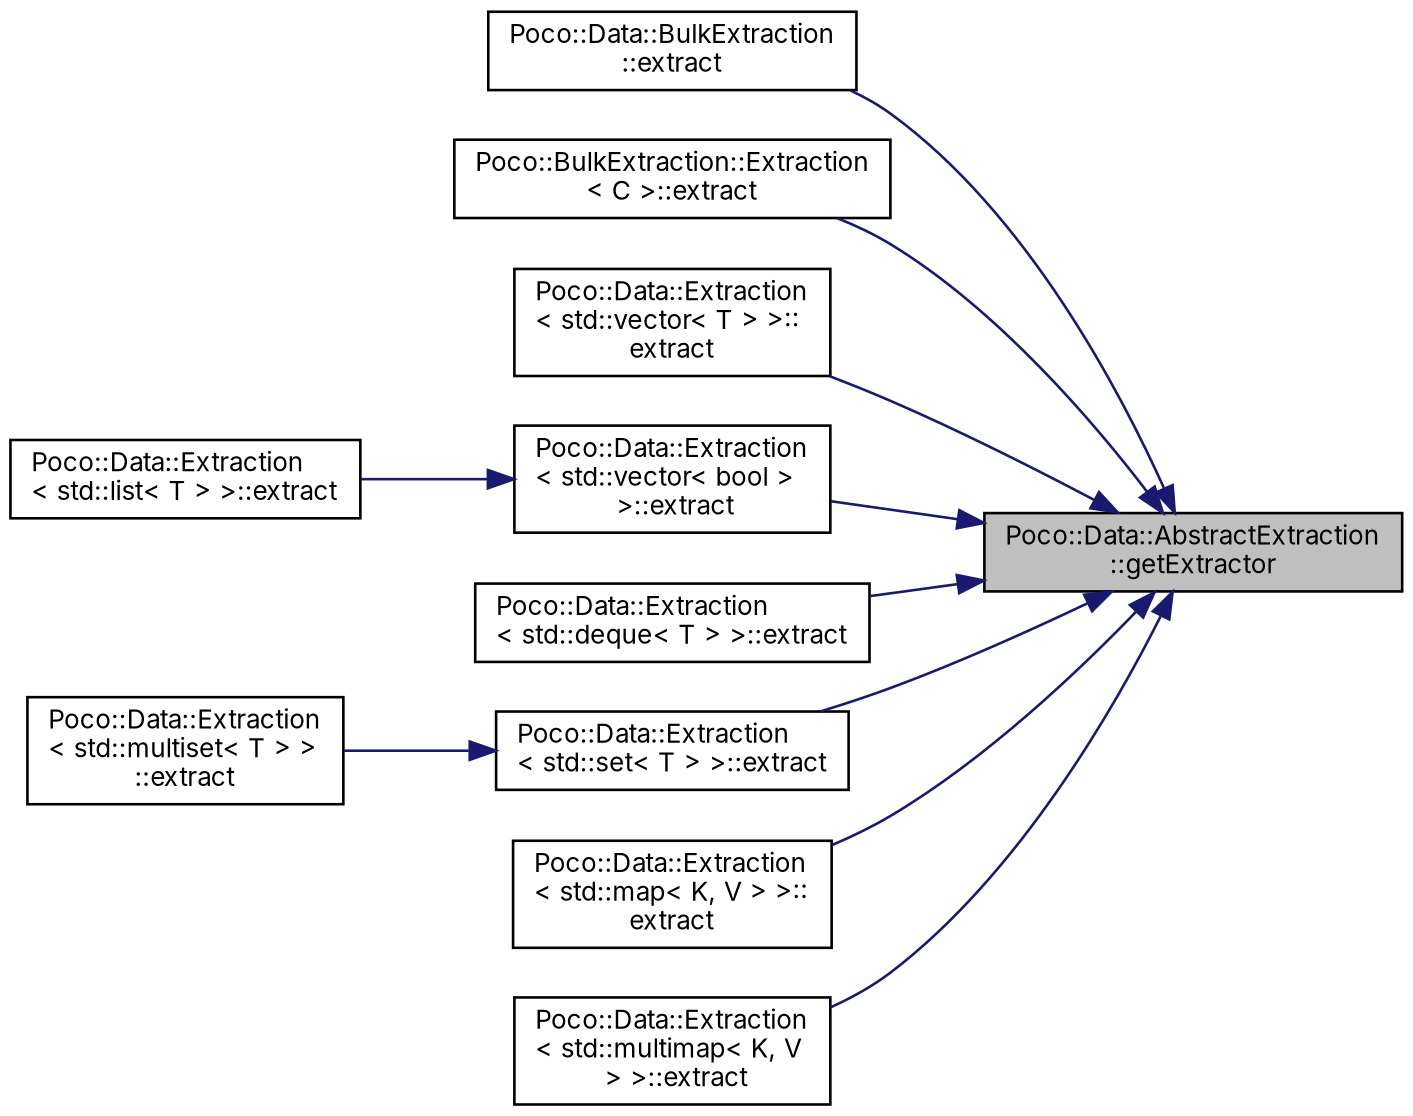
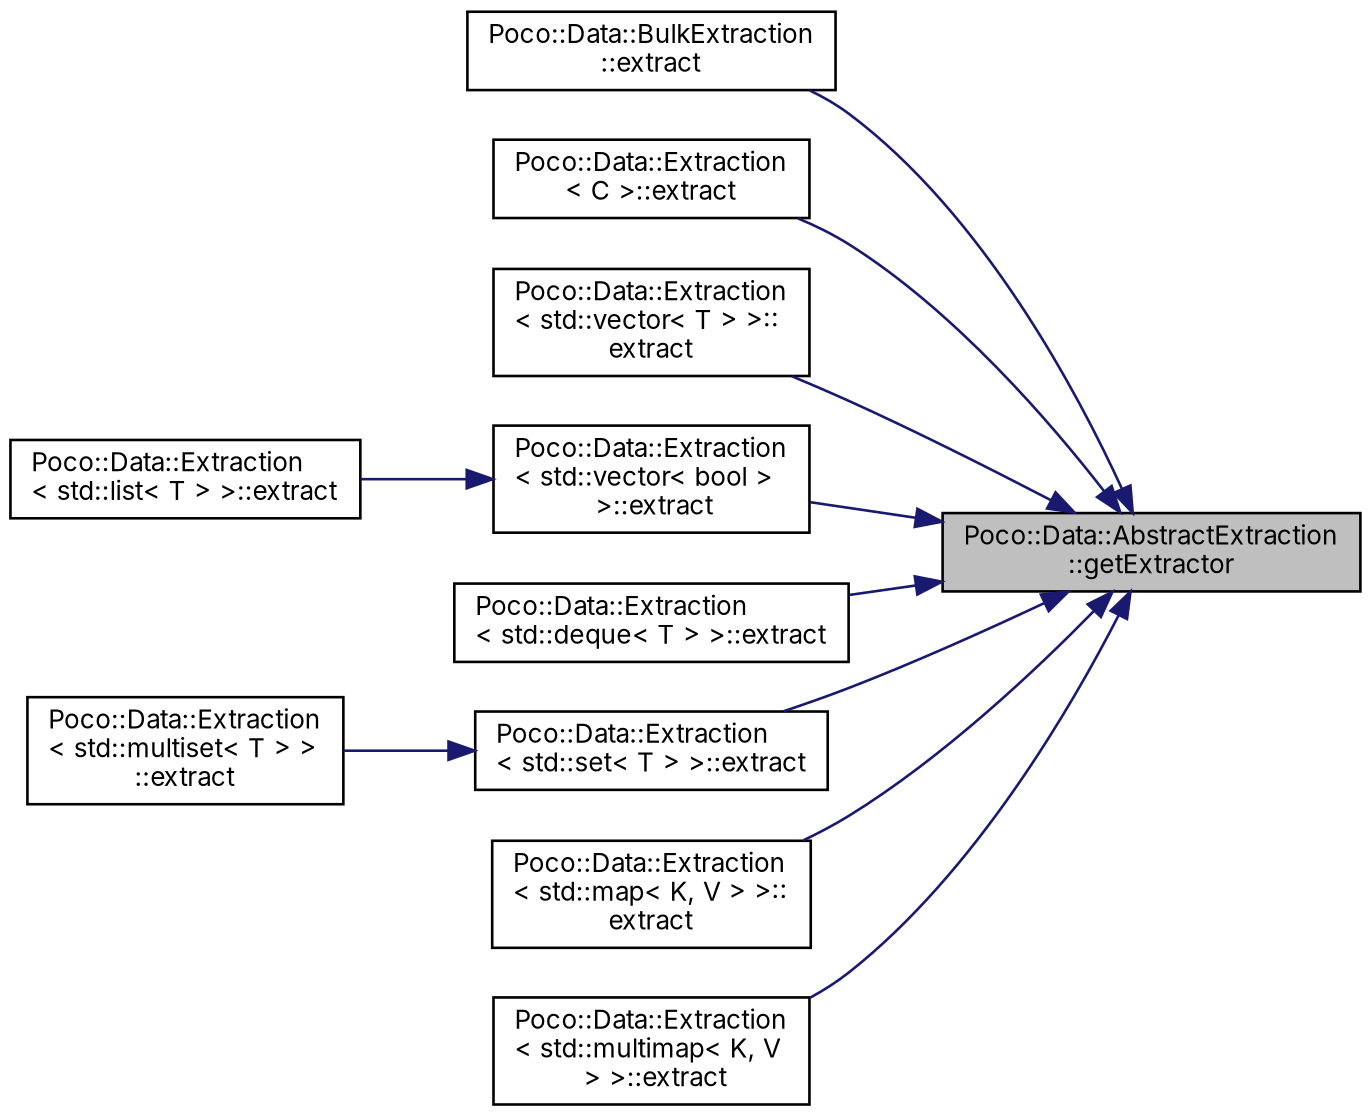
(672, 179) -> (651, 179)
